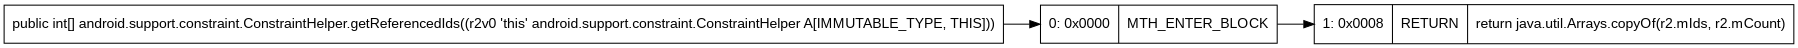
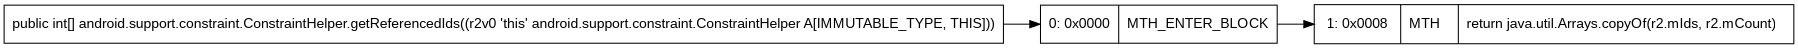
(1430, 24) -> (1425, 24)
